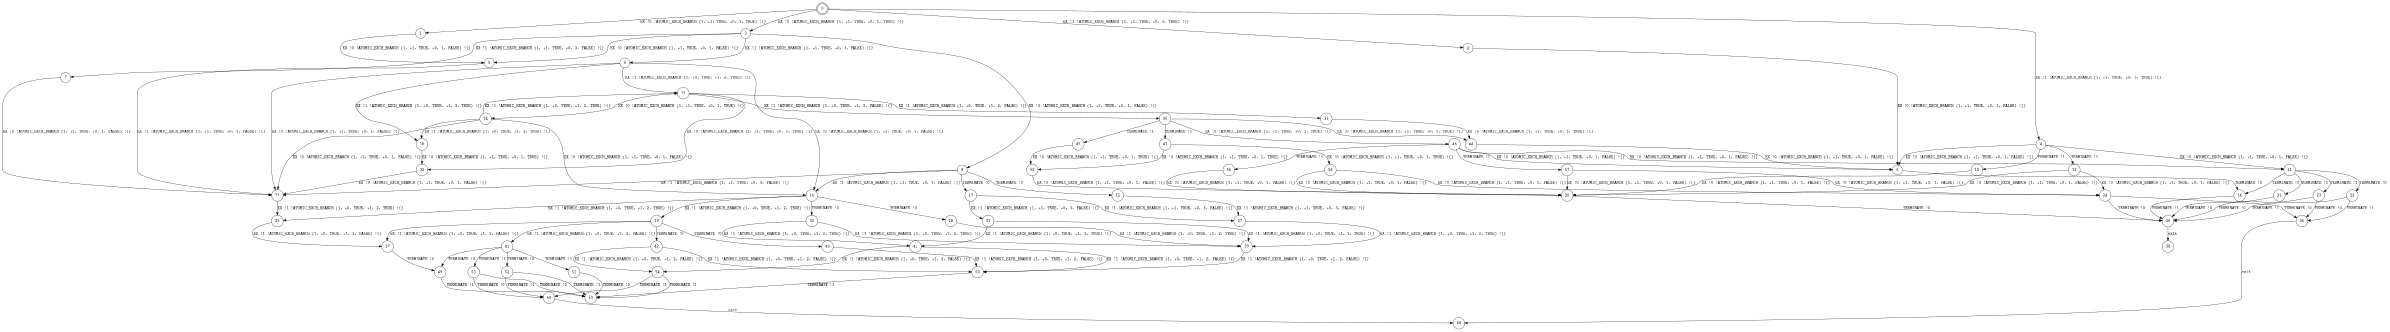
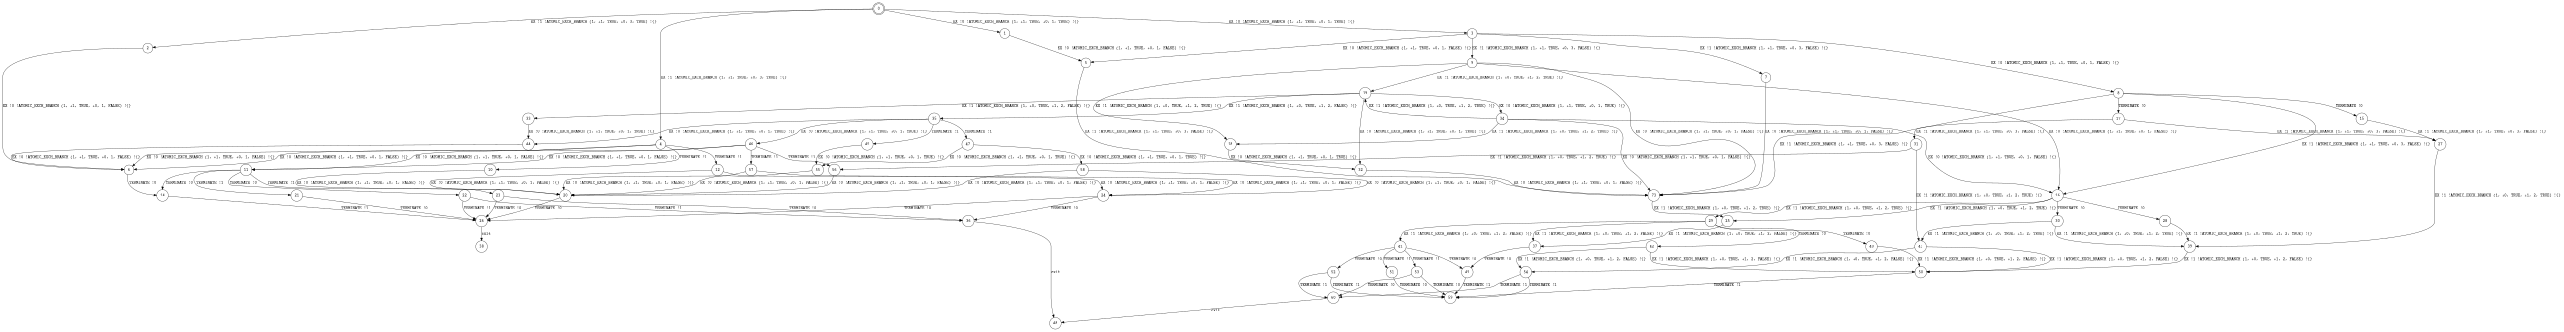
(1124, 223) -> (1378, 159)
